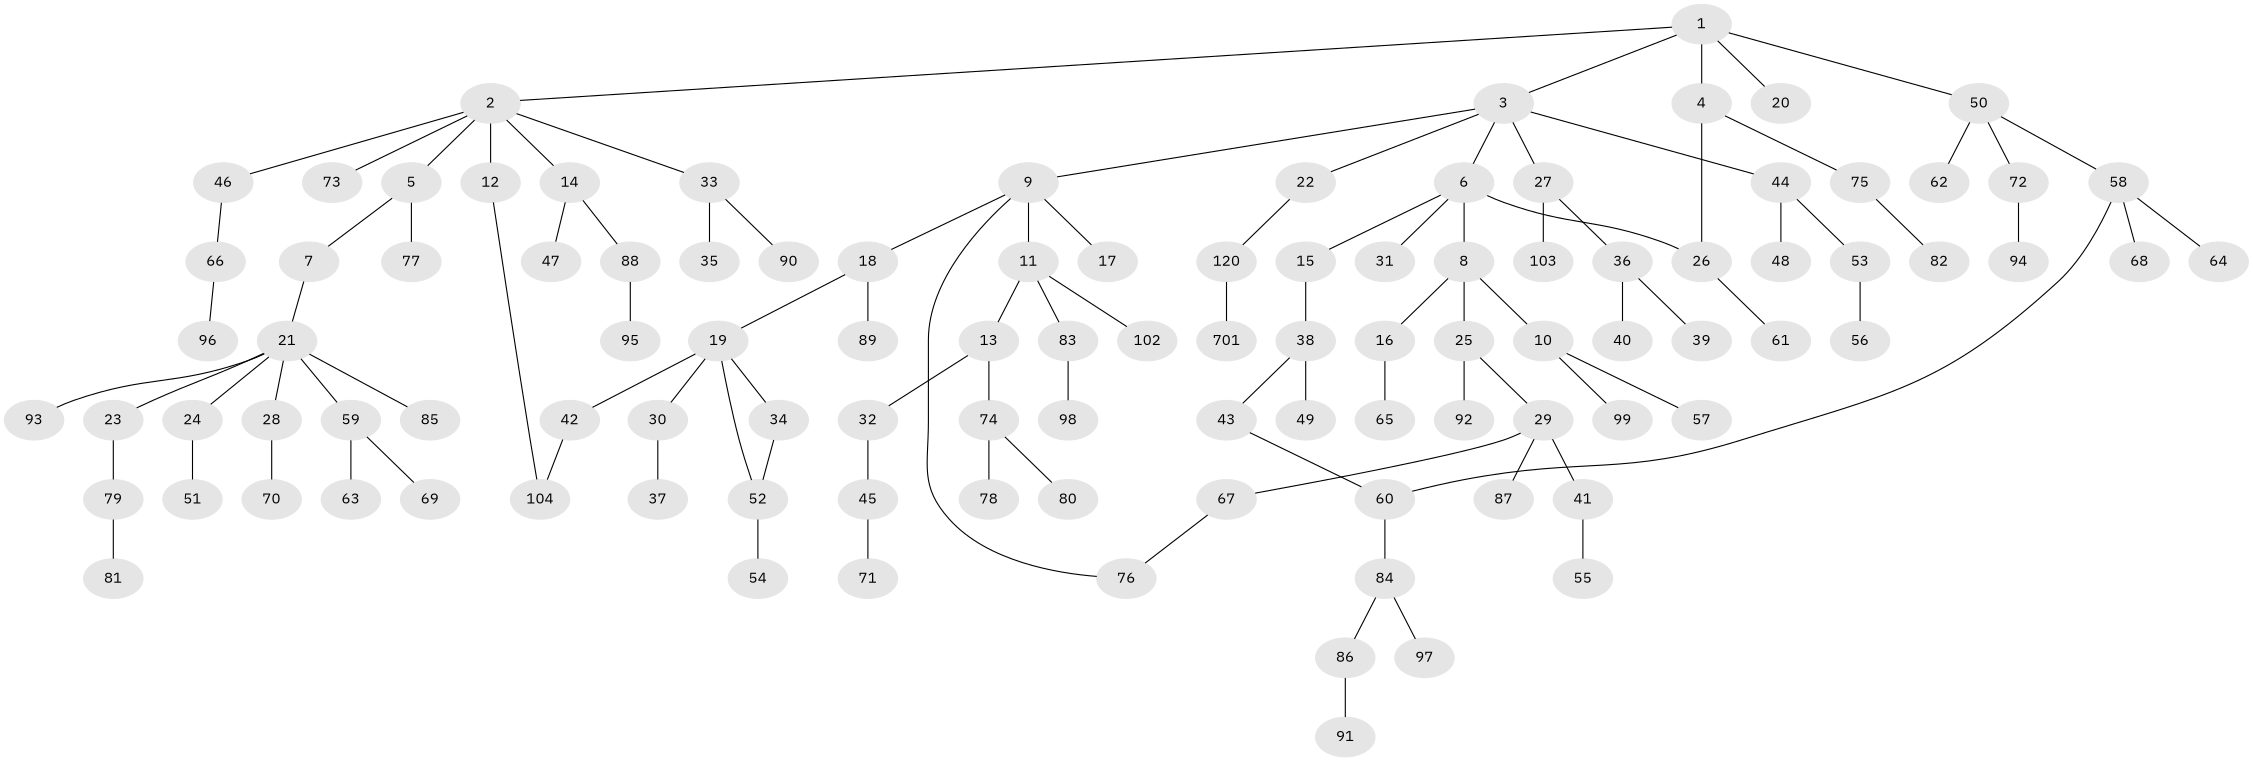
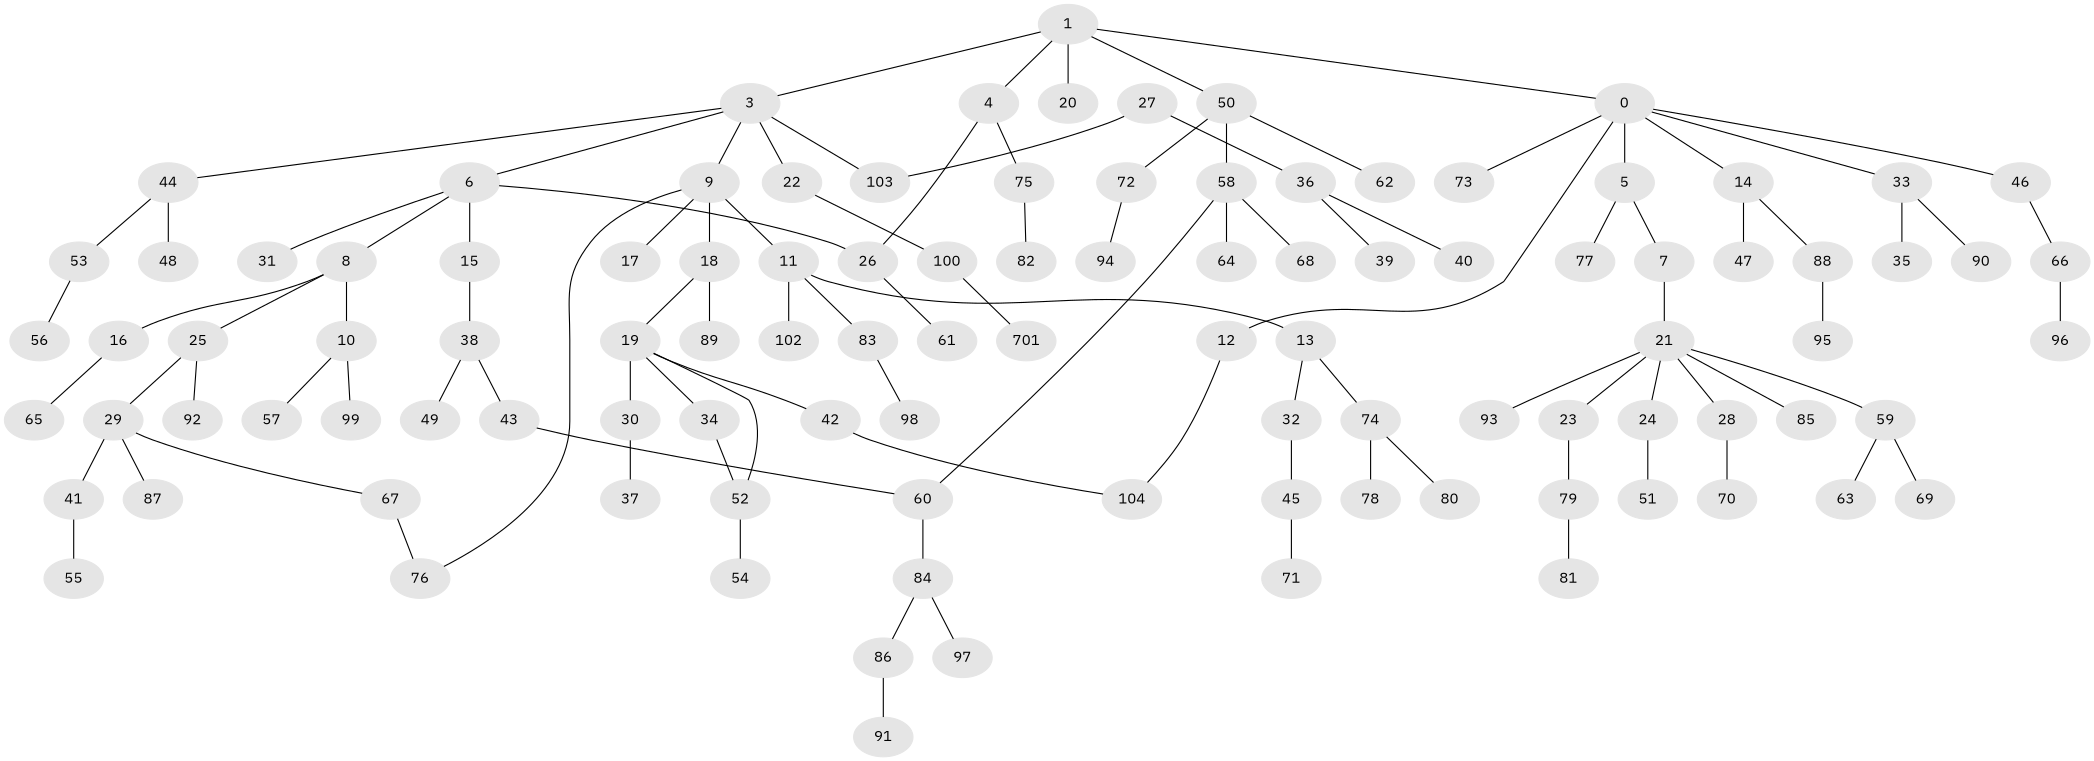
(491, 103) -> (1625, 103)
(1524, 143) -> (815, 143)
(1226, 262) -> (947, 262)
